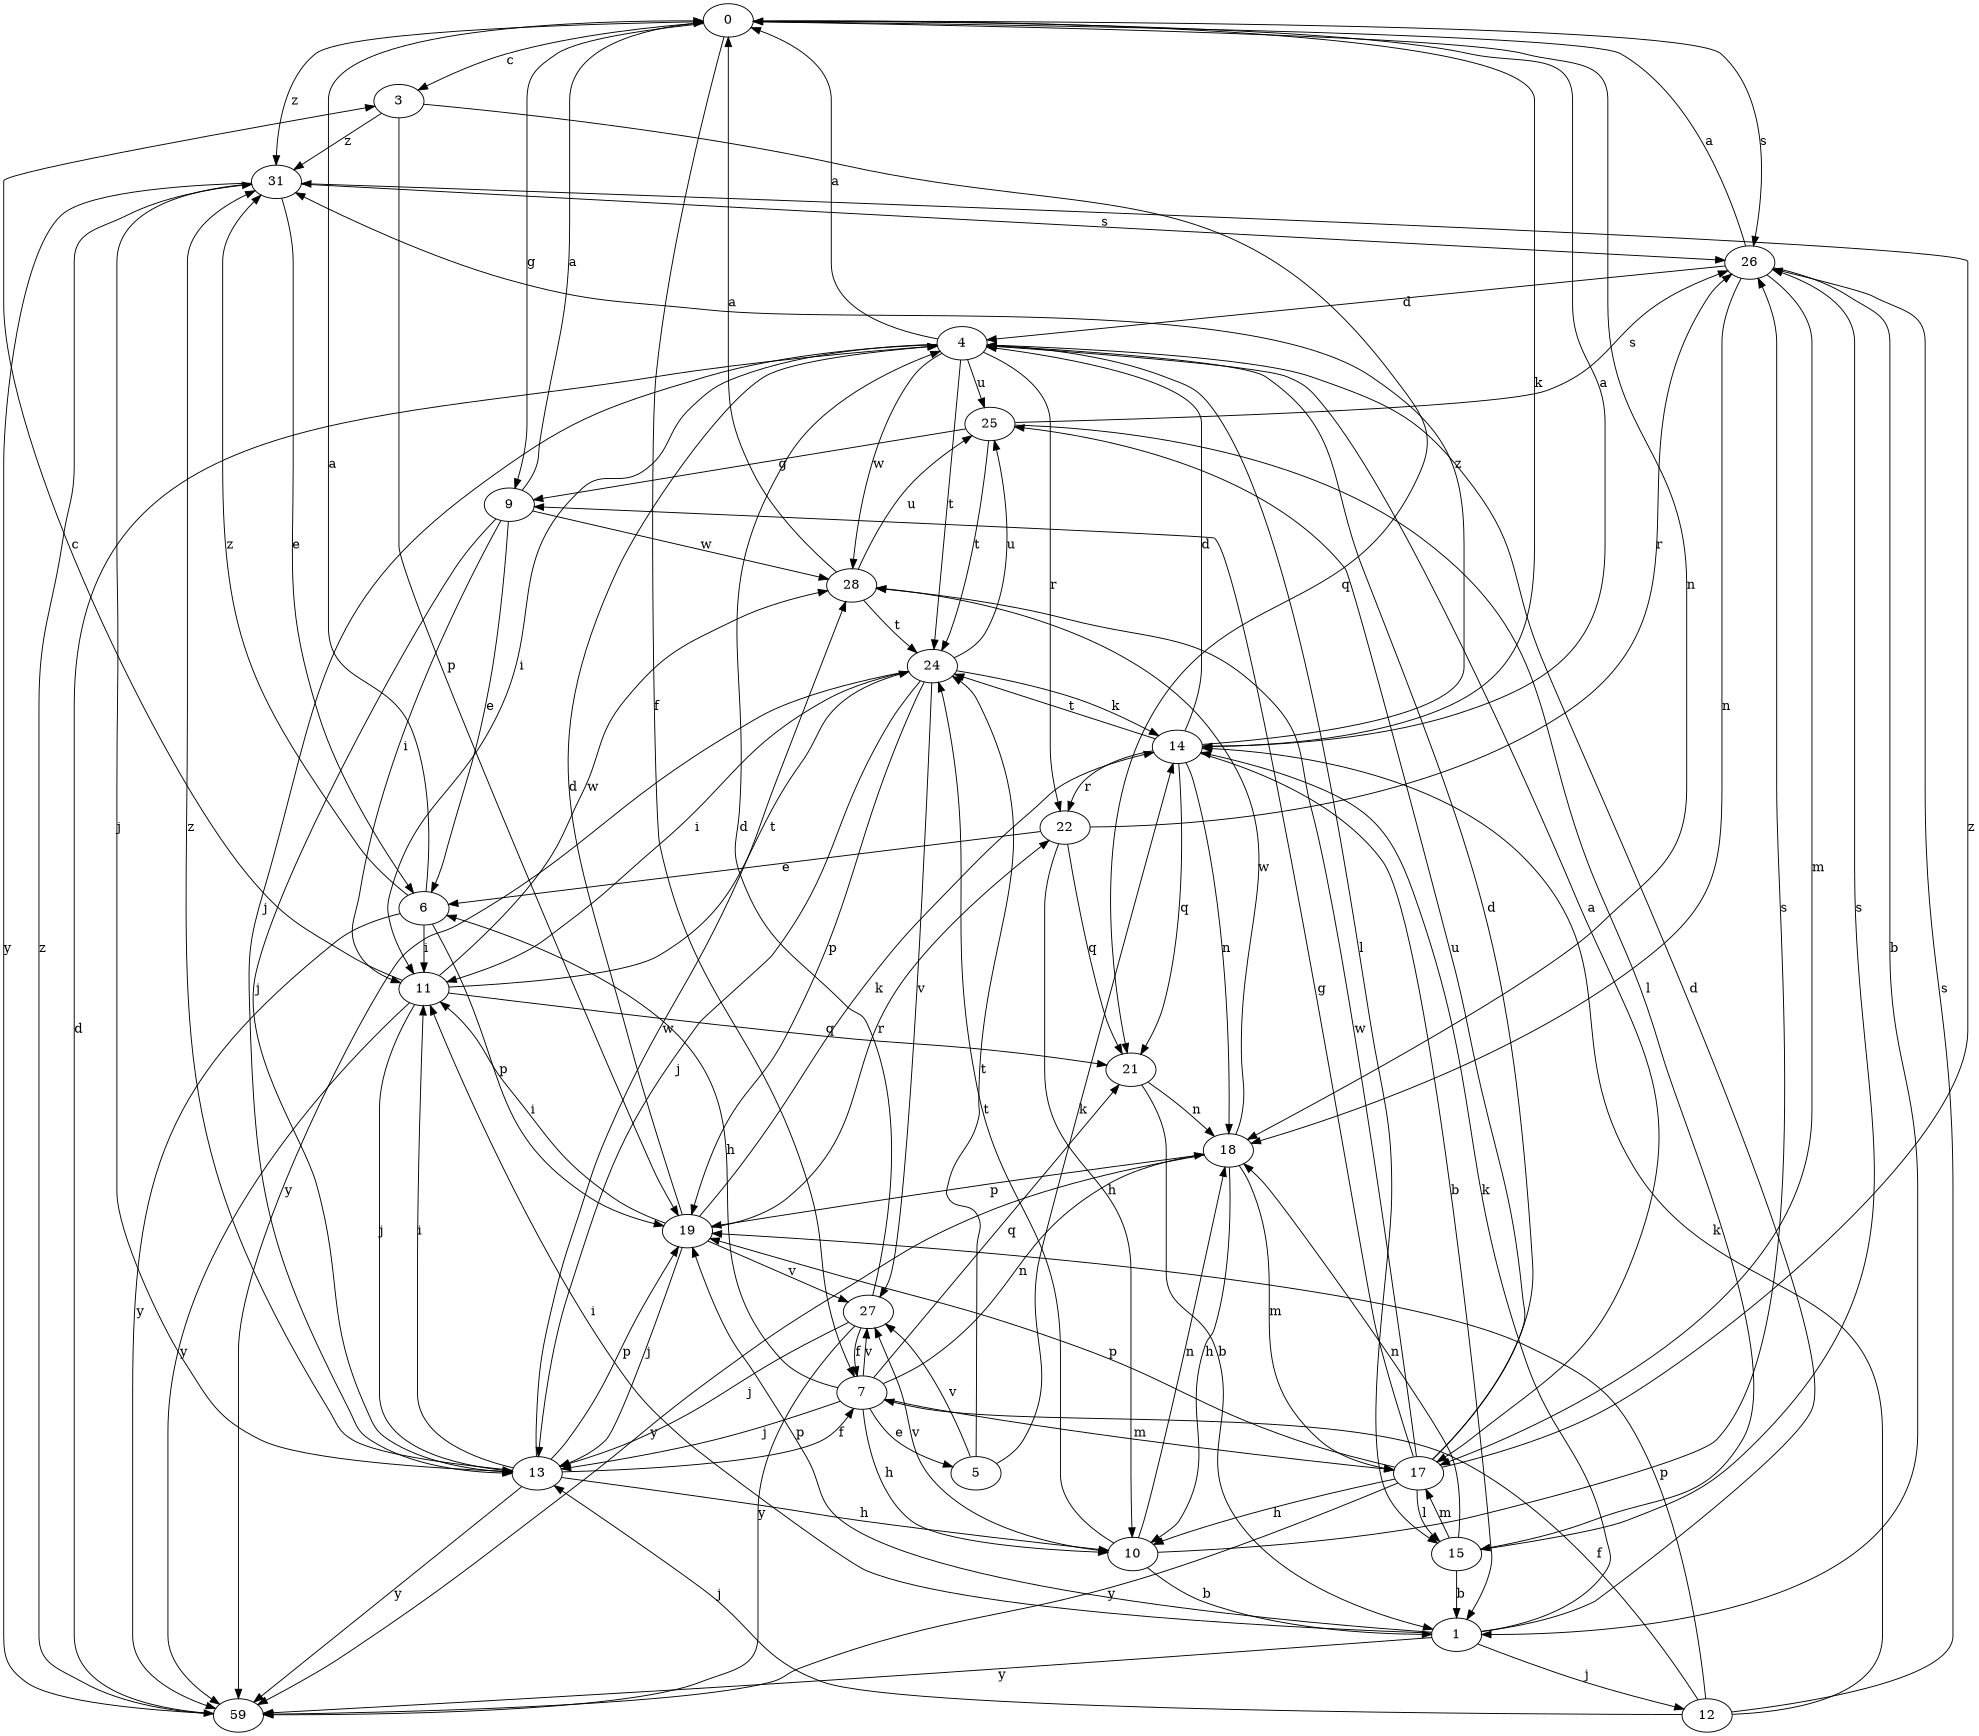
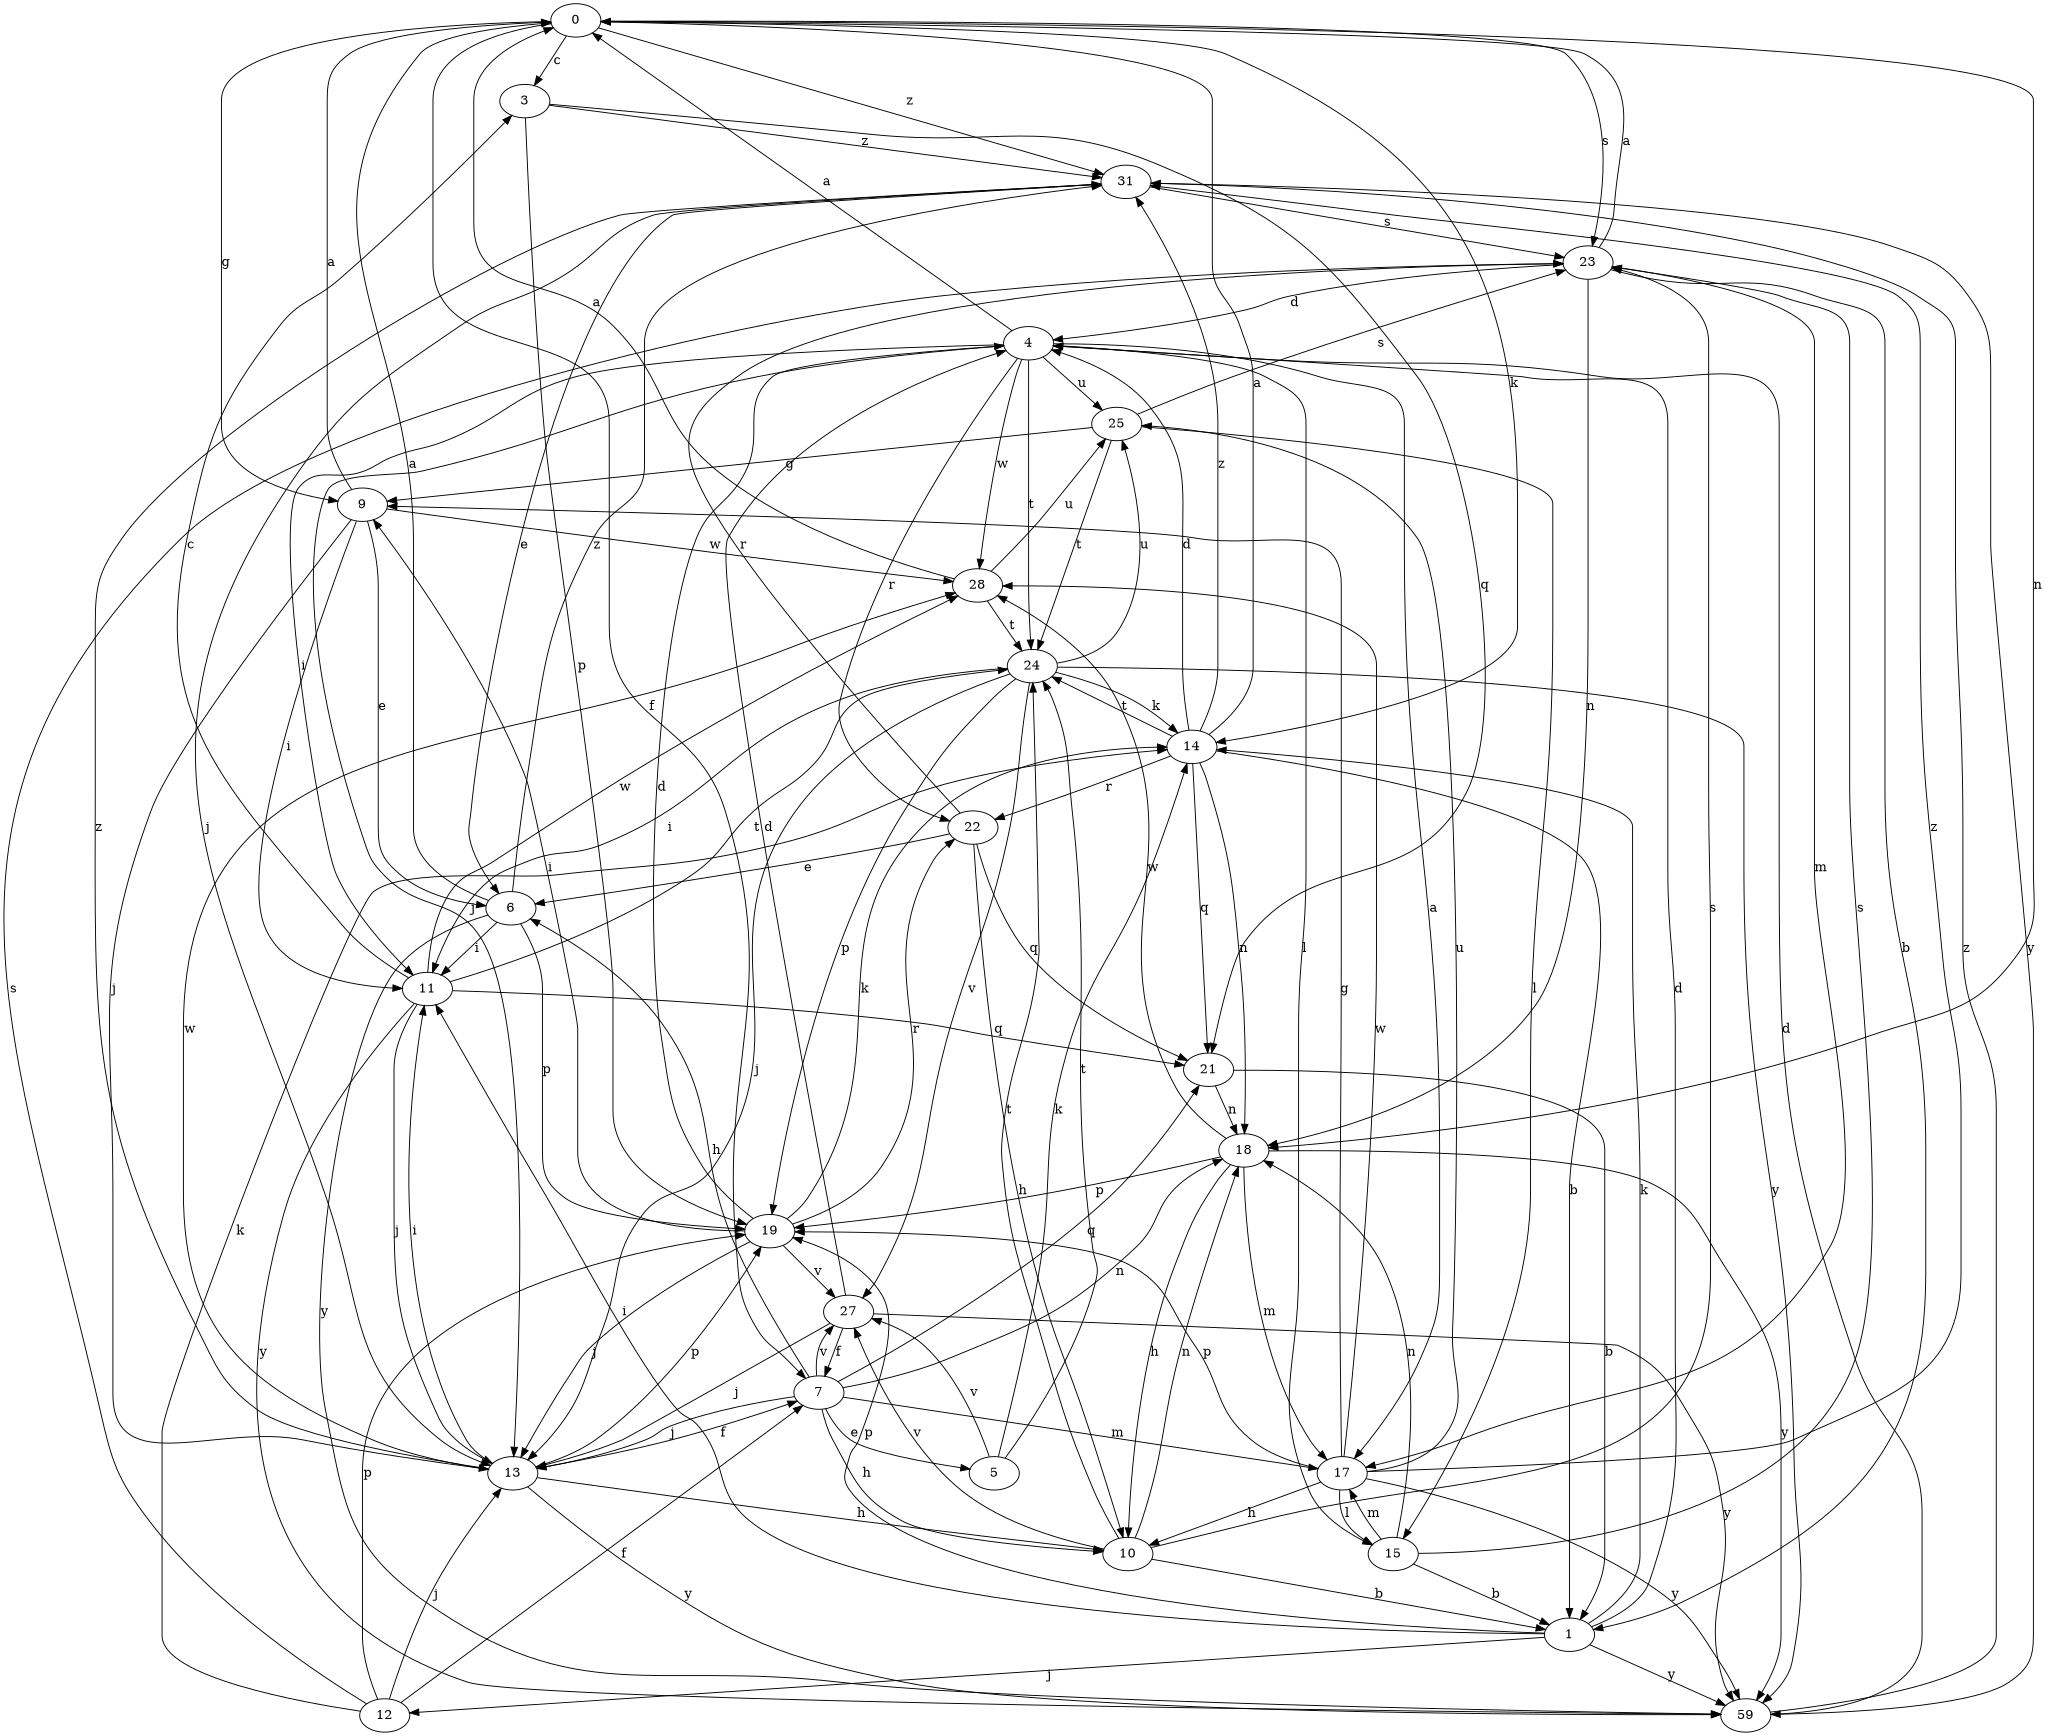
(1750, 263) -> (1588, 263)
(1443, 781) -> none
(542, 1131) -> (557, 920)
